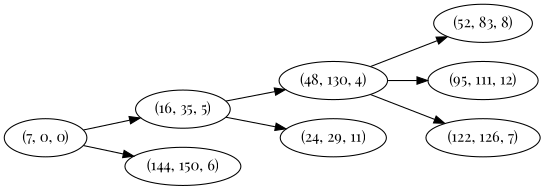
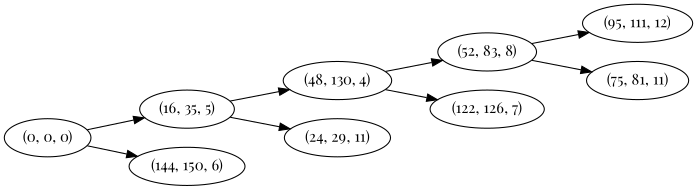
(402, 81) -> (555, 39)
none -> (638, 81)
(46, 138) -> (48, 138)
